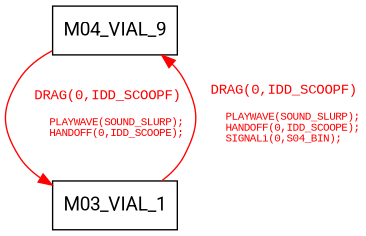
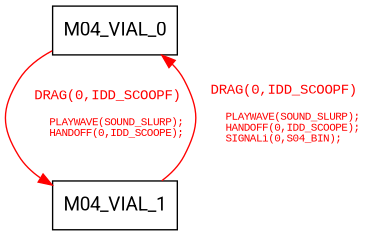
(115, 30) -> (115, 30)
(115, 205) -> (115, 205)
